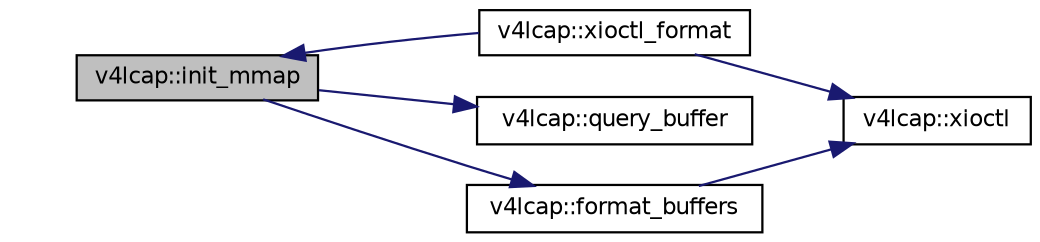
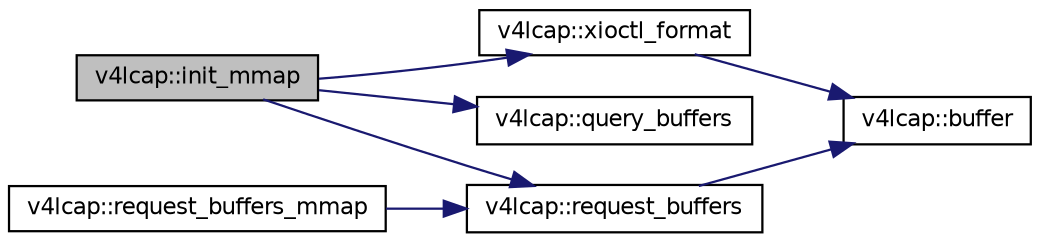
(392, 42) -> (413, 70)
(615, 121) -> (615, 121)
(937, 121) -> (937, 121)
none -> (197, 209)
(615, 209) -> (615, 209)
